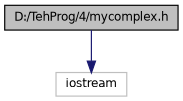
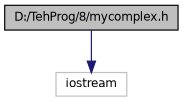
(91, 18) -> (91, 18)
